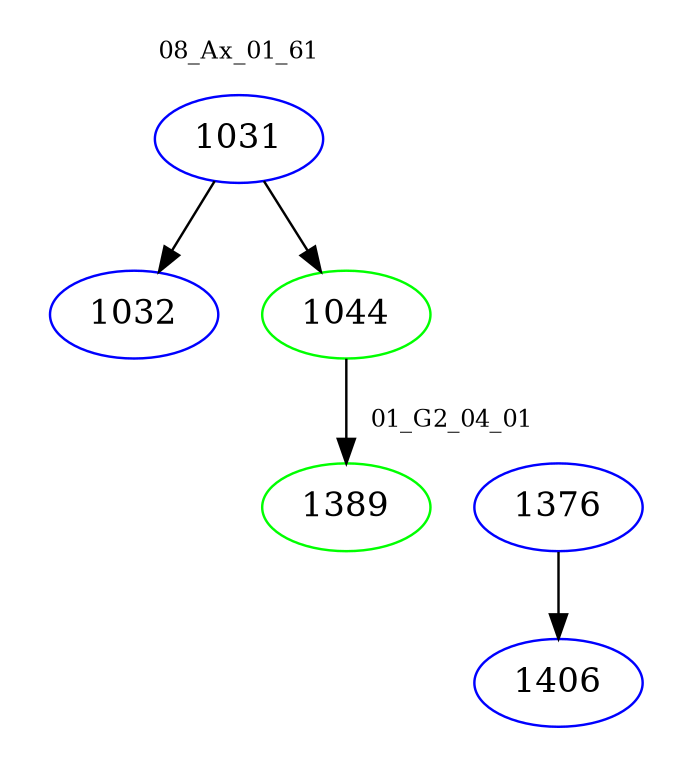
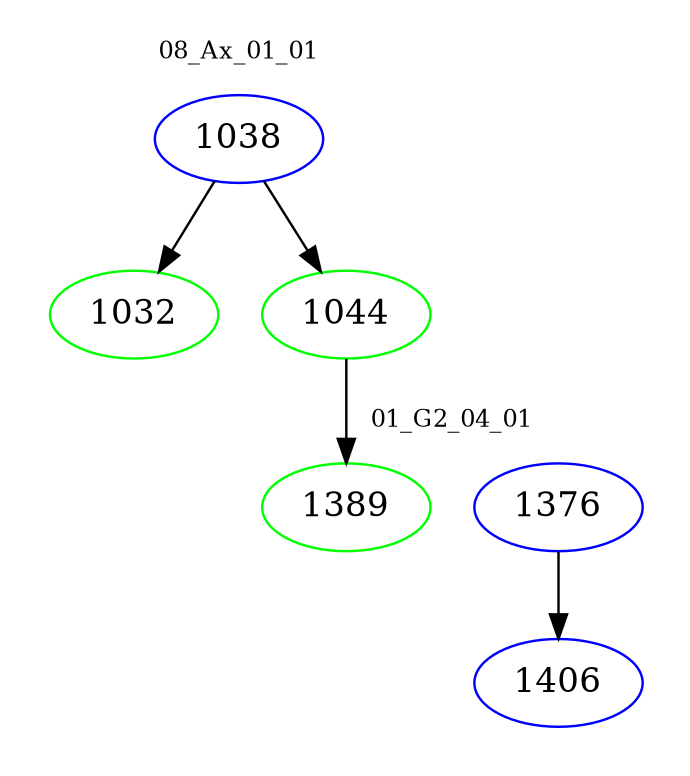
(239, 52) -> (239, 52)
(239, 139) -> (239, 139)
(134, 315) -> (134, 315)
